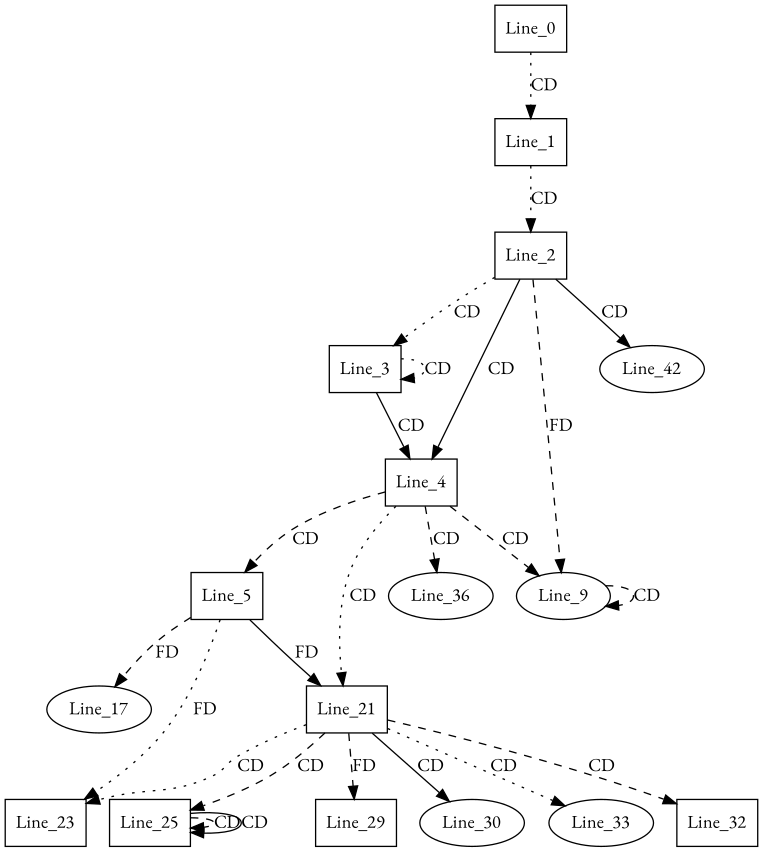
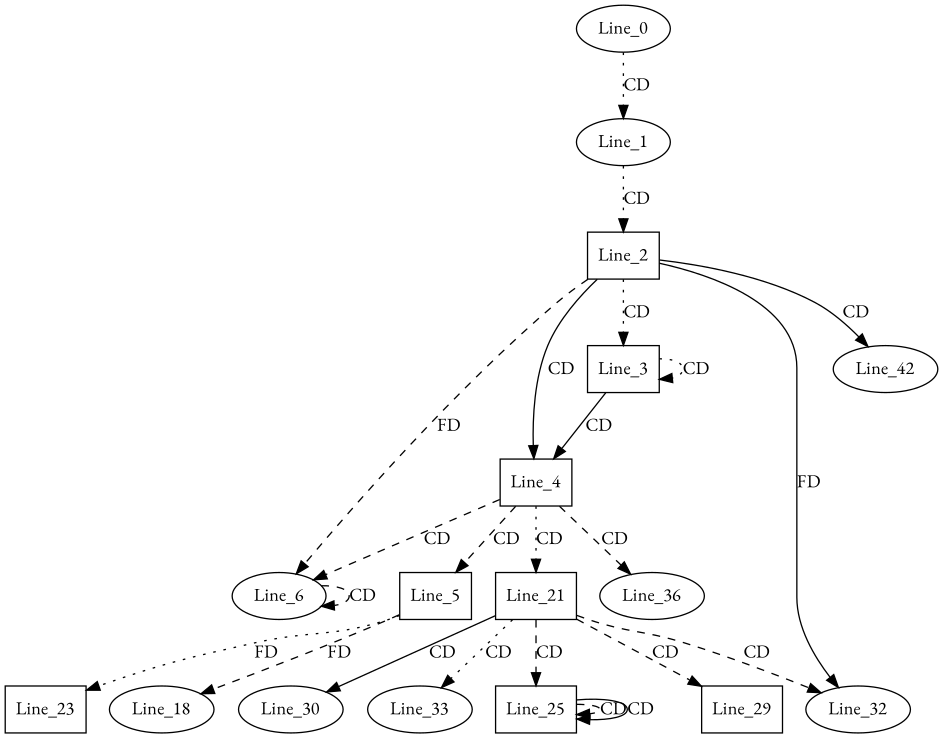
(531, 29) -> (623, 29)
(531, 142) -> (623, 142)
none -> (797, 434)
(563, 596) -> (279, 596)
(280, 649) -> none
(99, 709) -> (162, 709)
(365, 766) -> (666, 653)
(209, 778) -> none
(717, 823) -> (858, 709)
